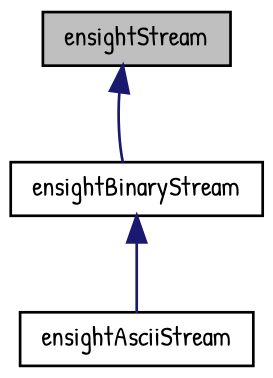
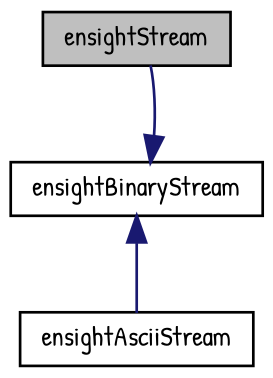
(119, 128) -> (155, 101)
